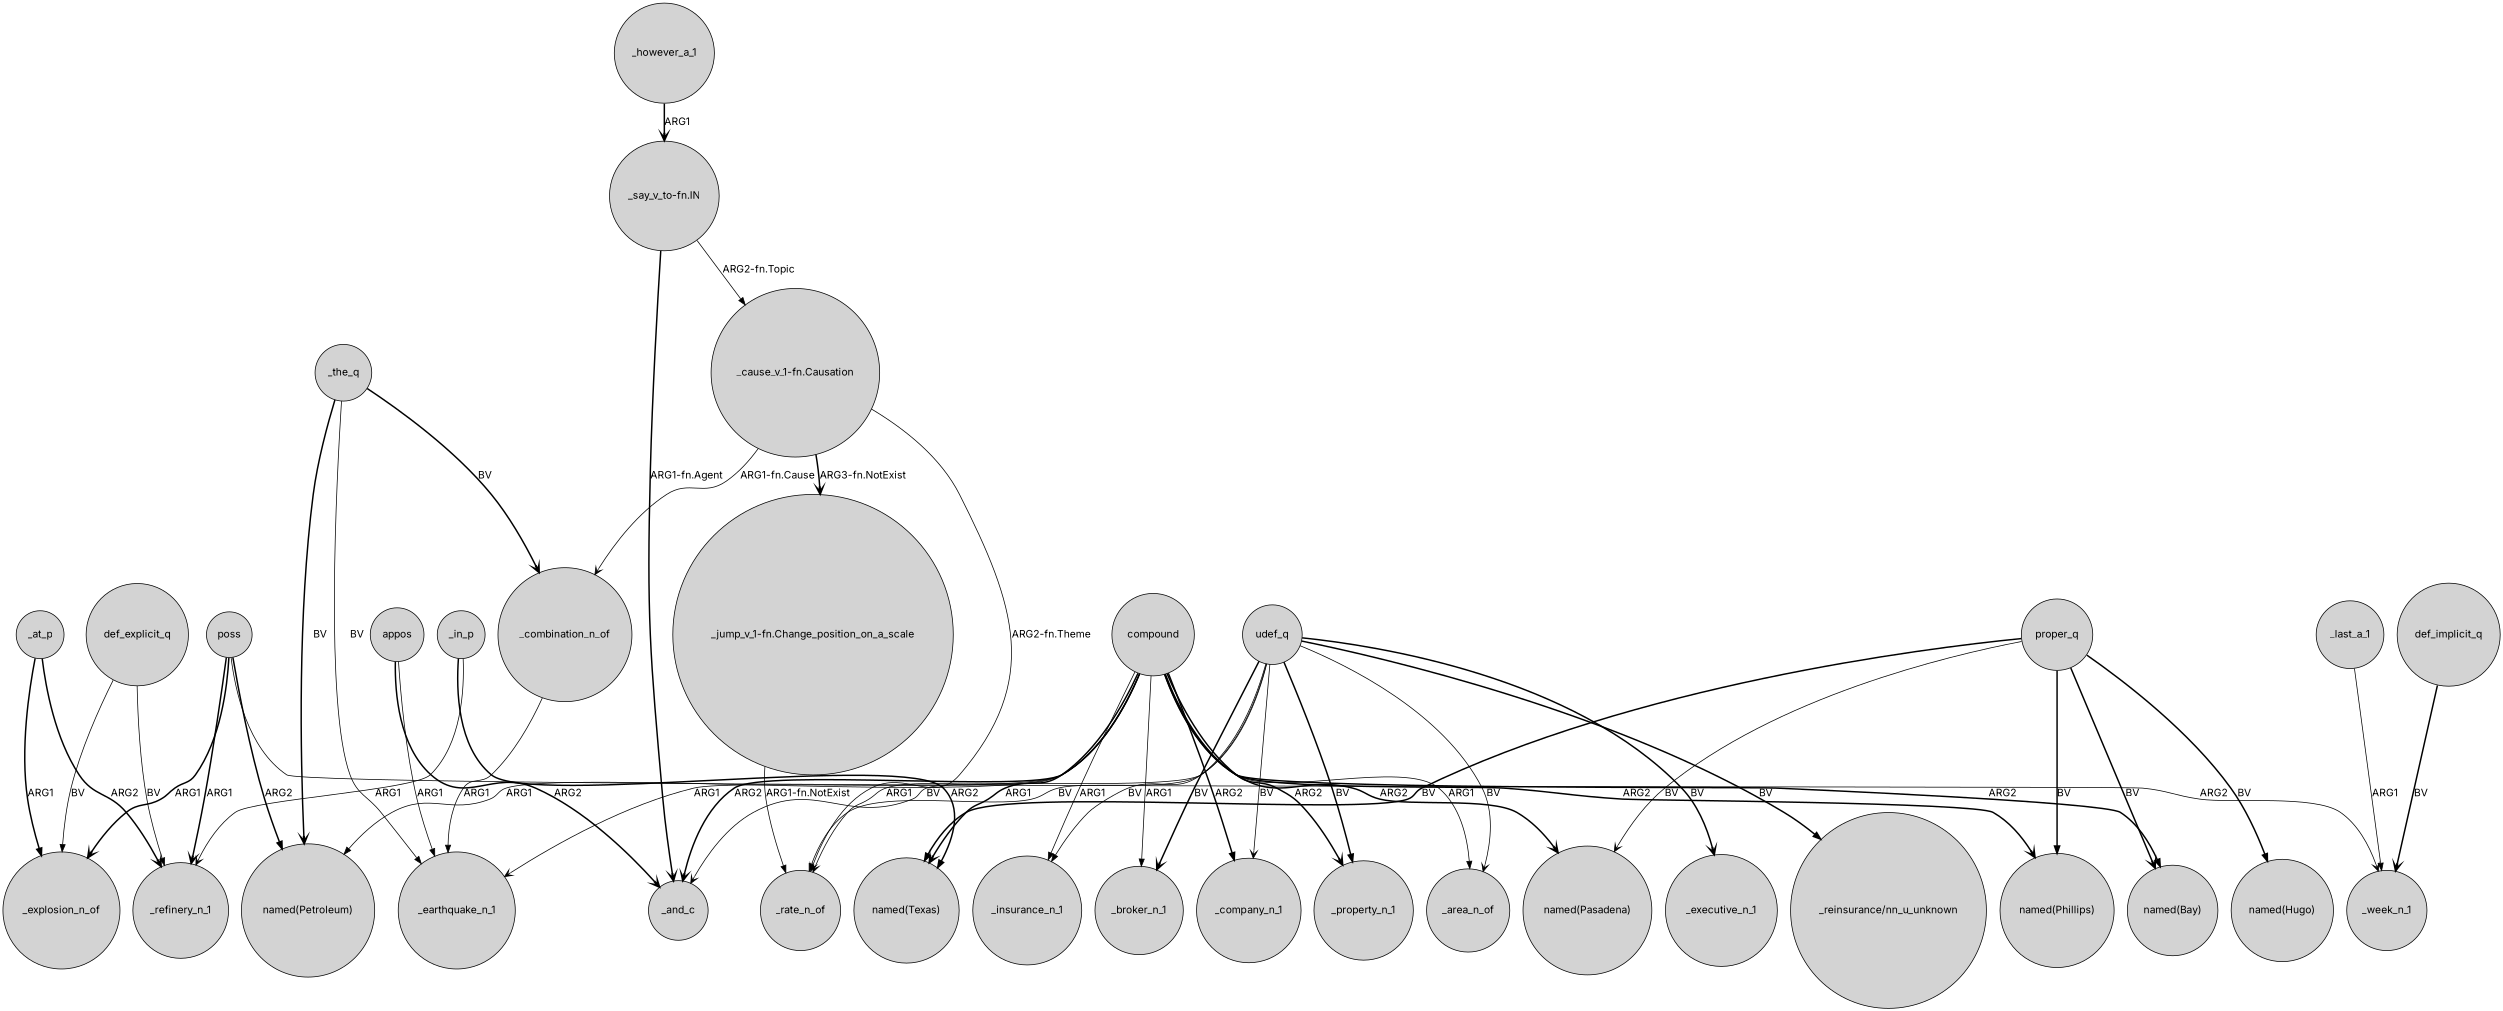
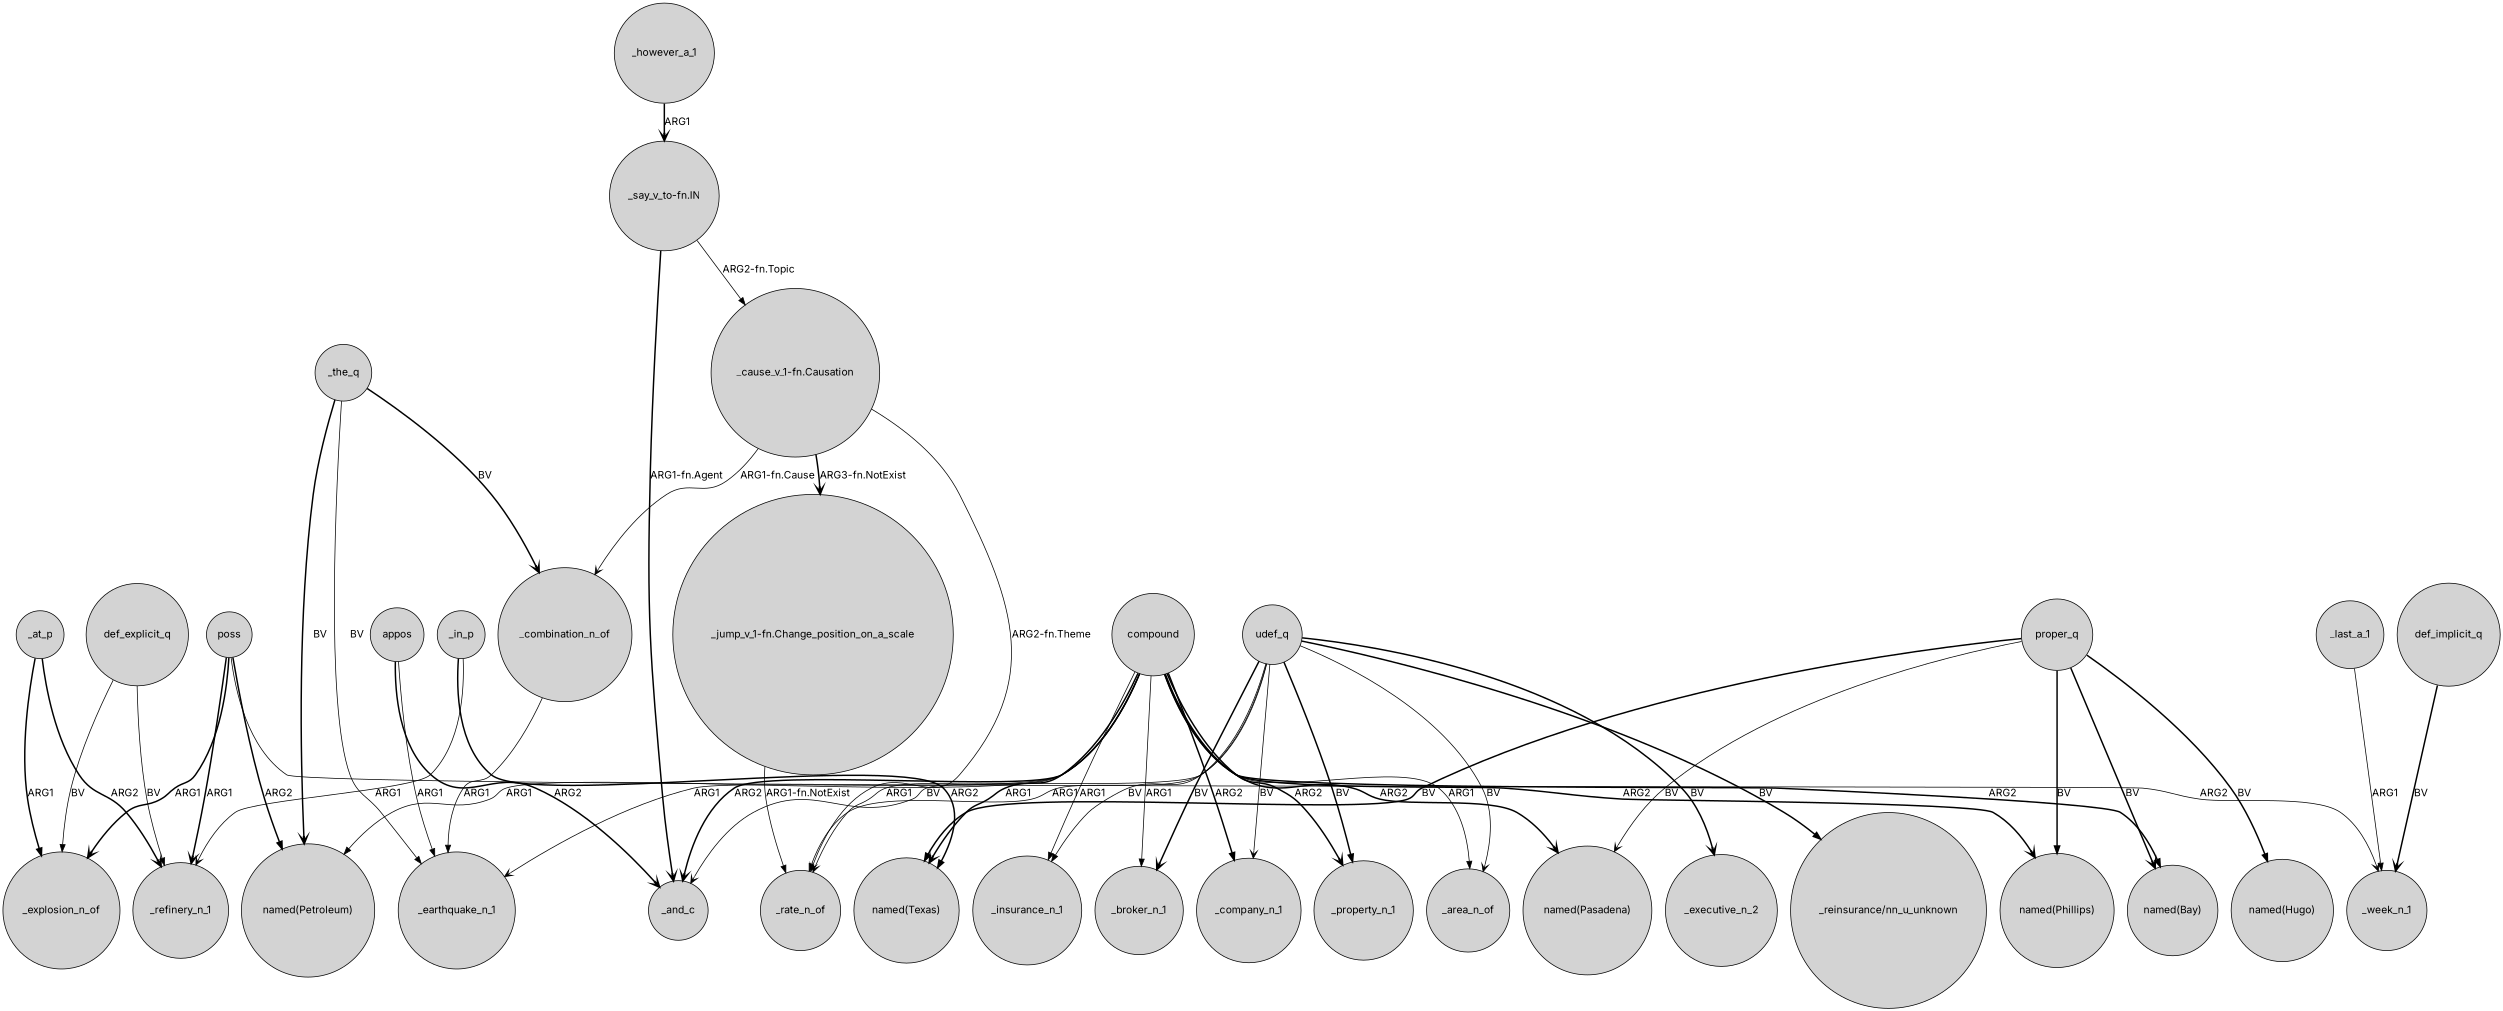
(1065, 794) -> (1065, 794)
(1721, 910) -> (1721, 910)
